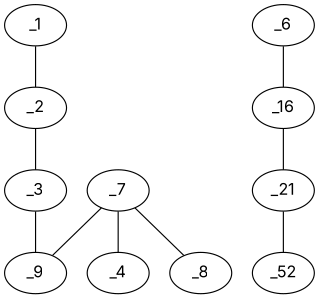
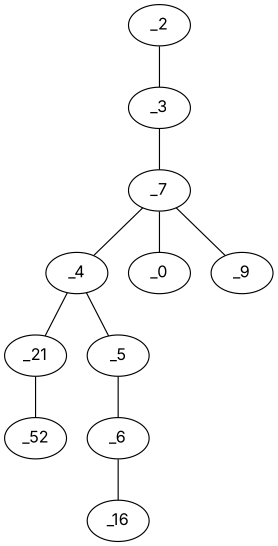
(36, 25) -> none
(283, 149) -> (56, 314)
(36, 232) -> (159, 149)
(201, 273) -> (159, 273)
none -> (118, 356)
